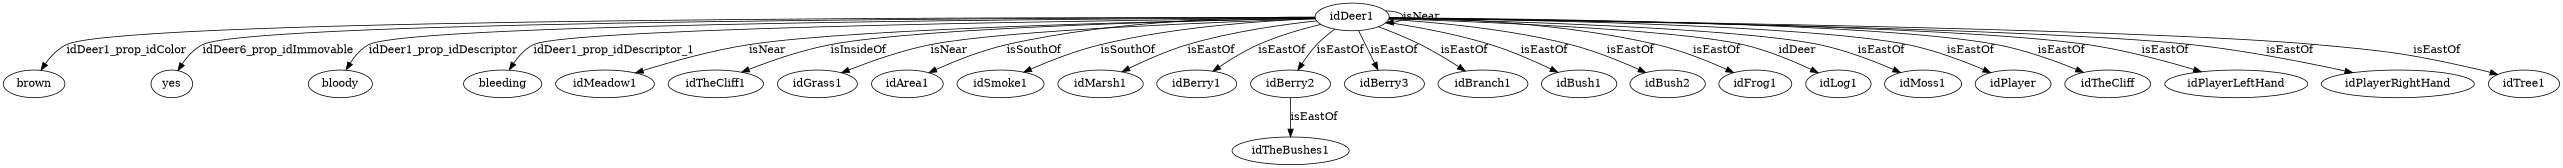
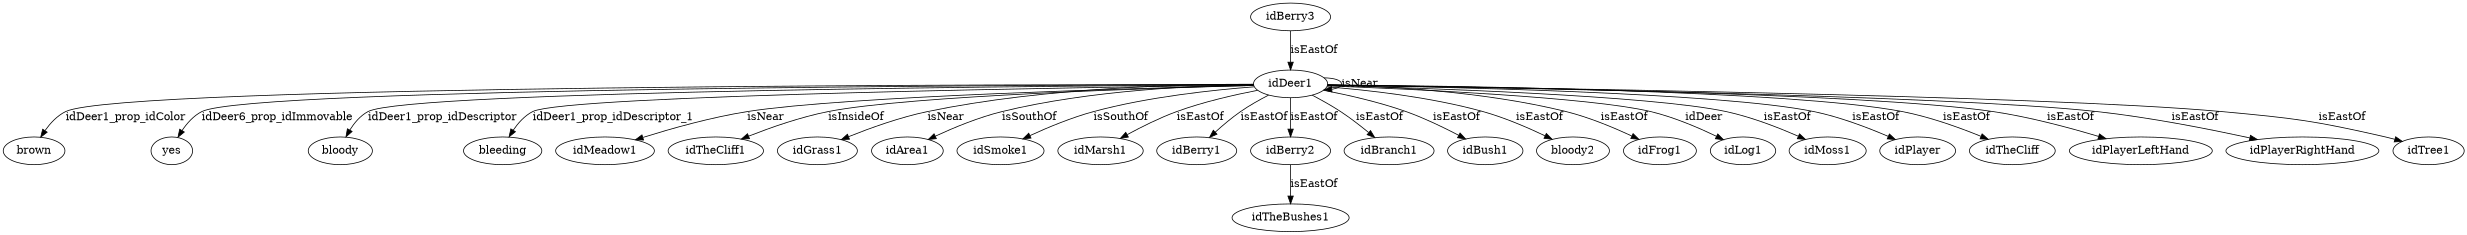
(1367, 47) -> (1291, 47)
(1668, 84) -> (1573, 151)
